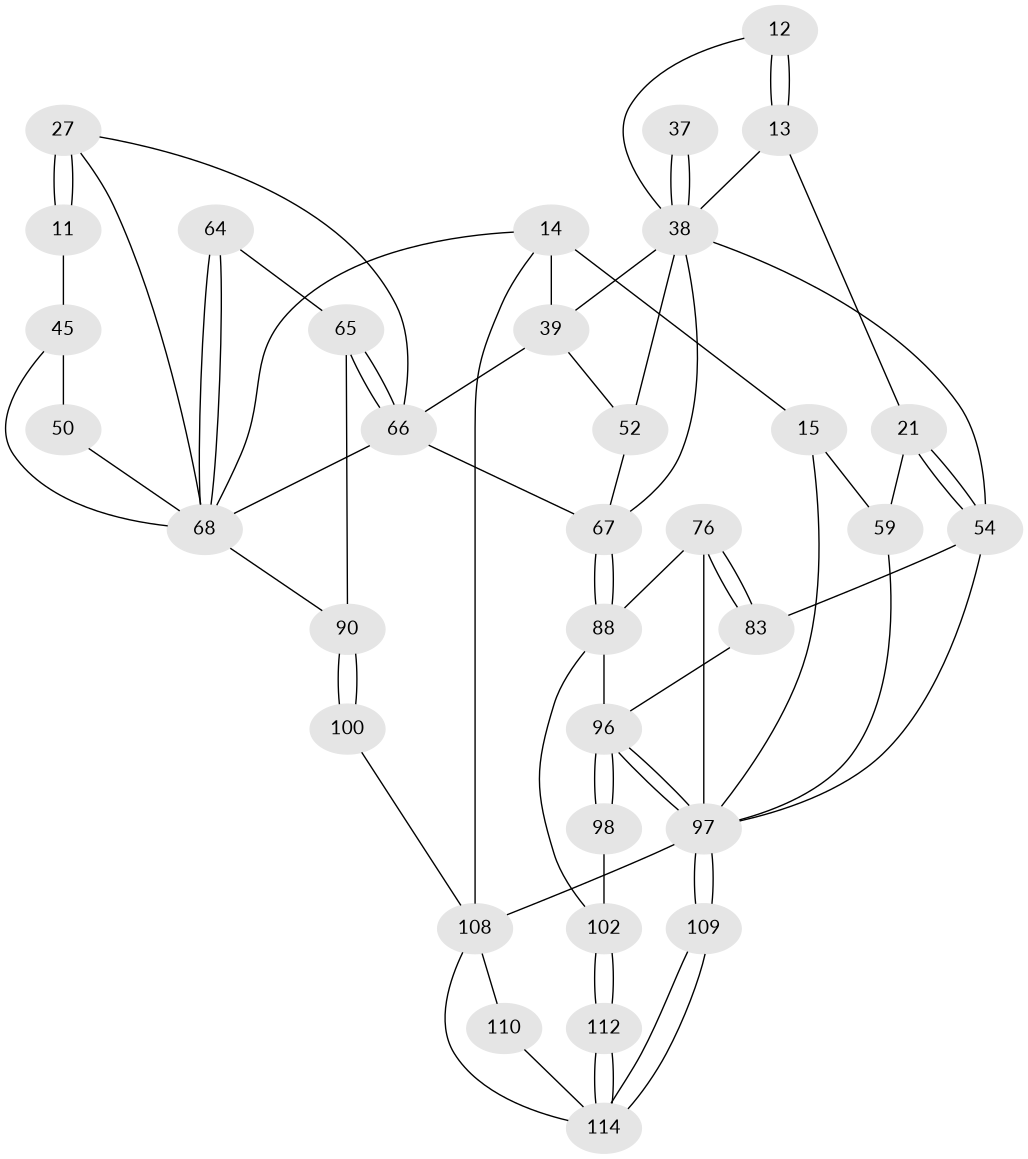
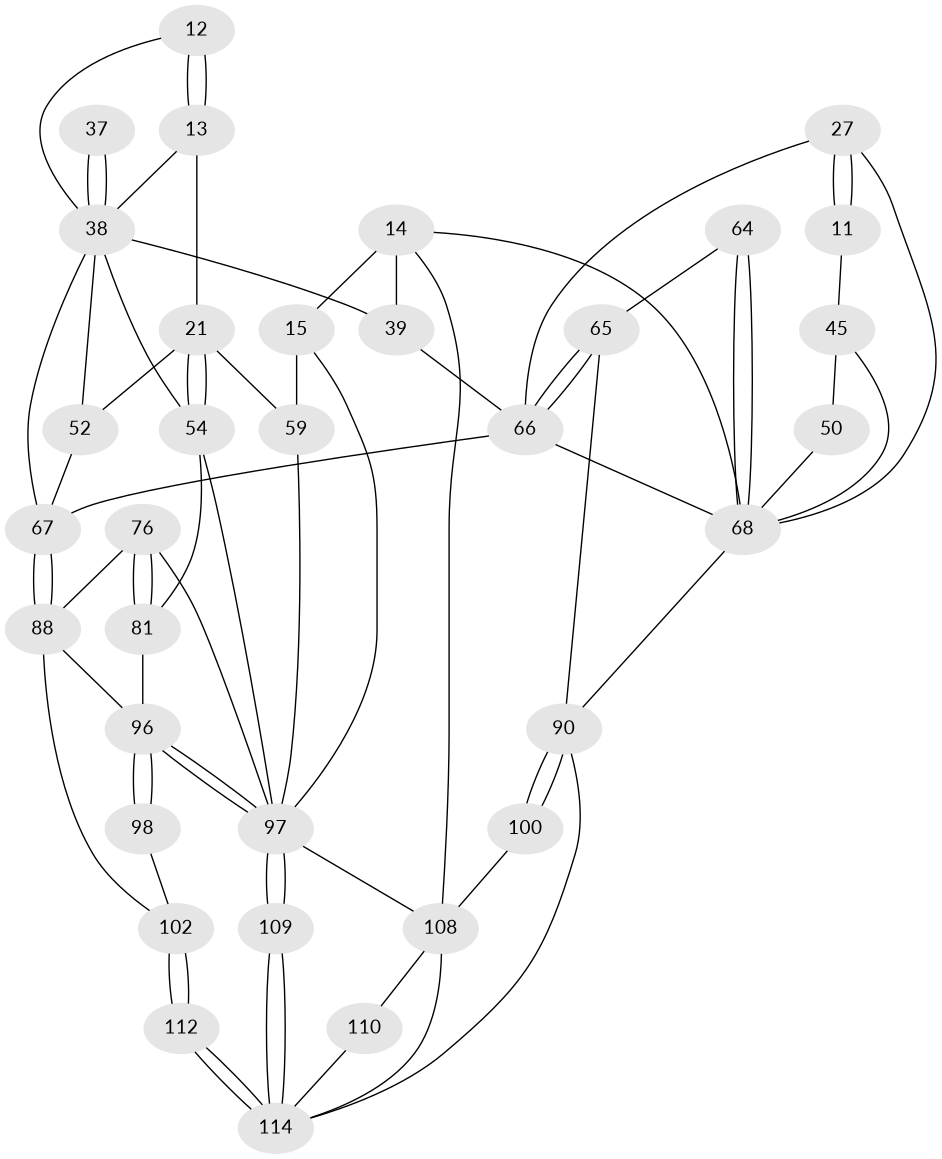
(591, 380) -> (139, 380)
(756, 629) -> (143, 629)
none -> (514, 985)
